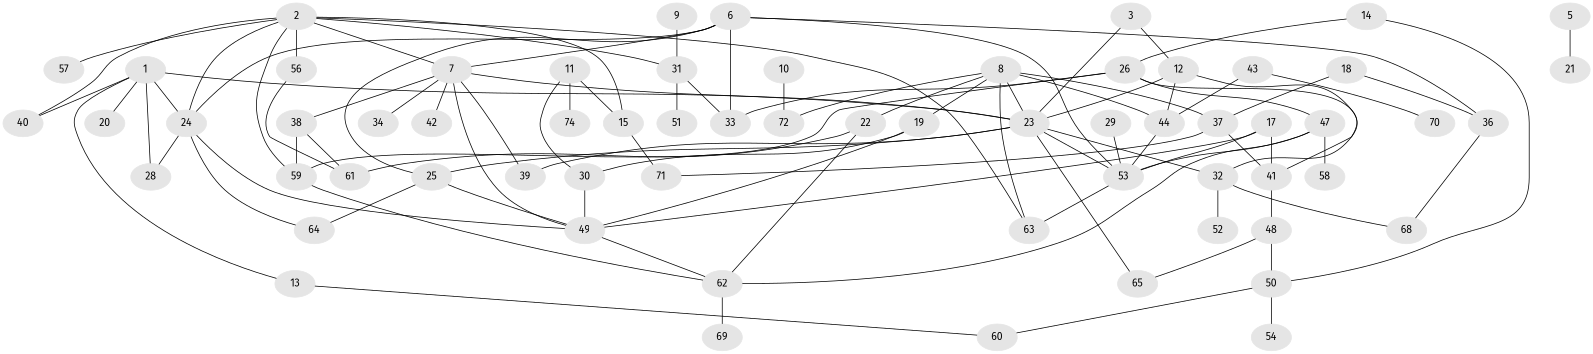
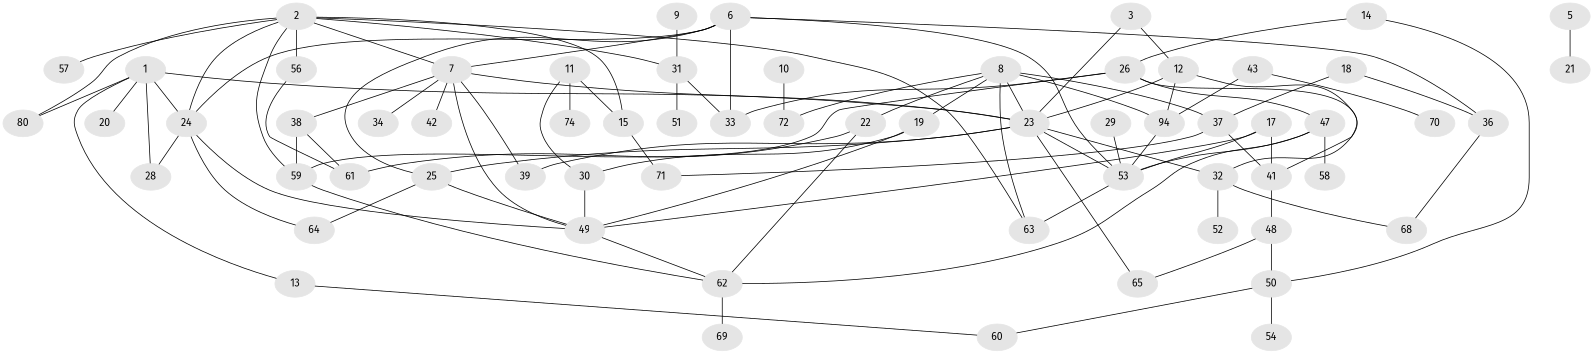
(23, 123) -> (23, 123)
(1164, 123) -> (1164, 123)
